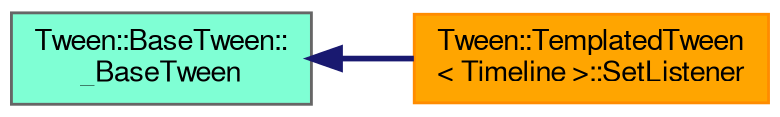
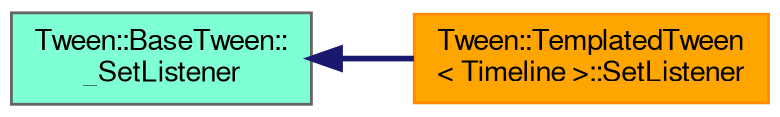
(161, 59) -> (161, 59)
